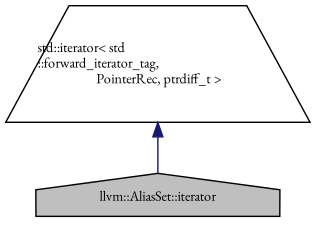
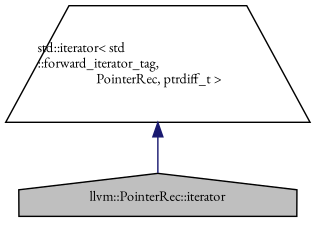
(158, 197) -> (158, 197)
